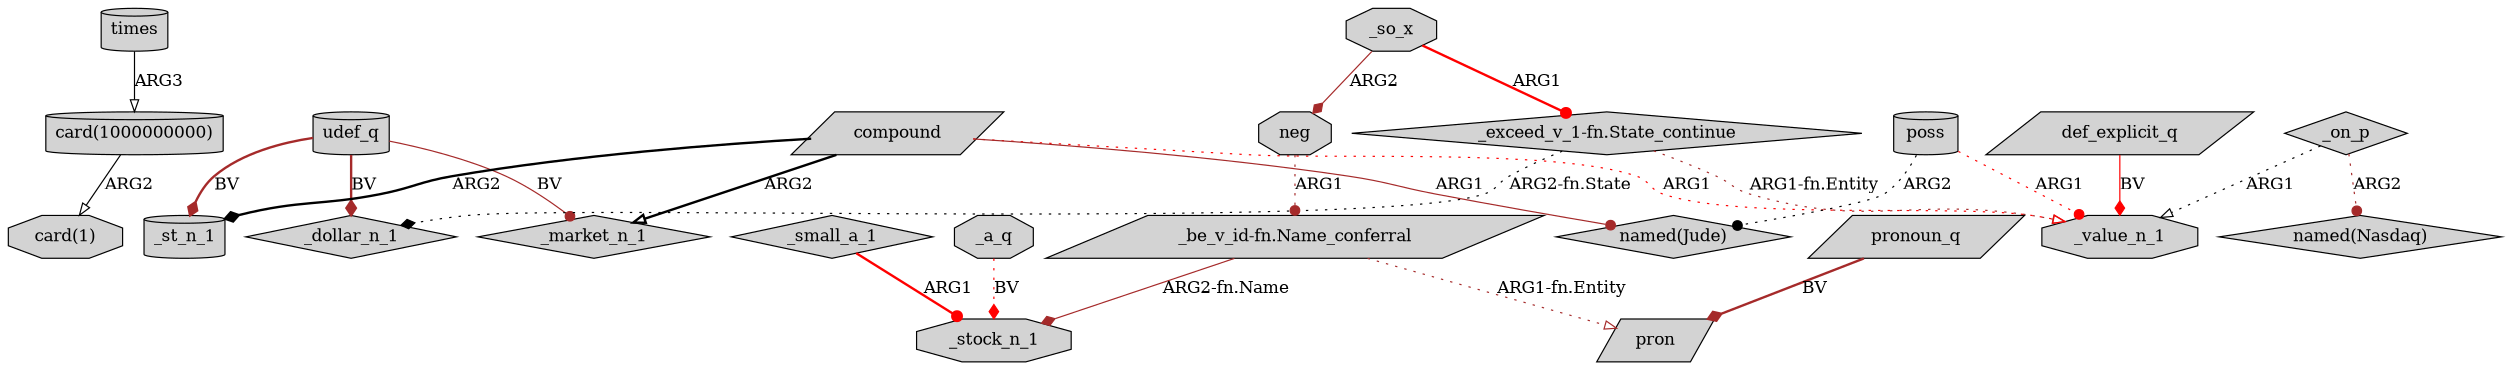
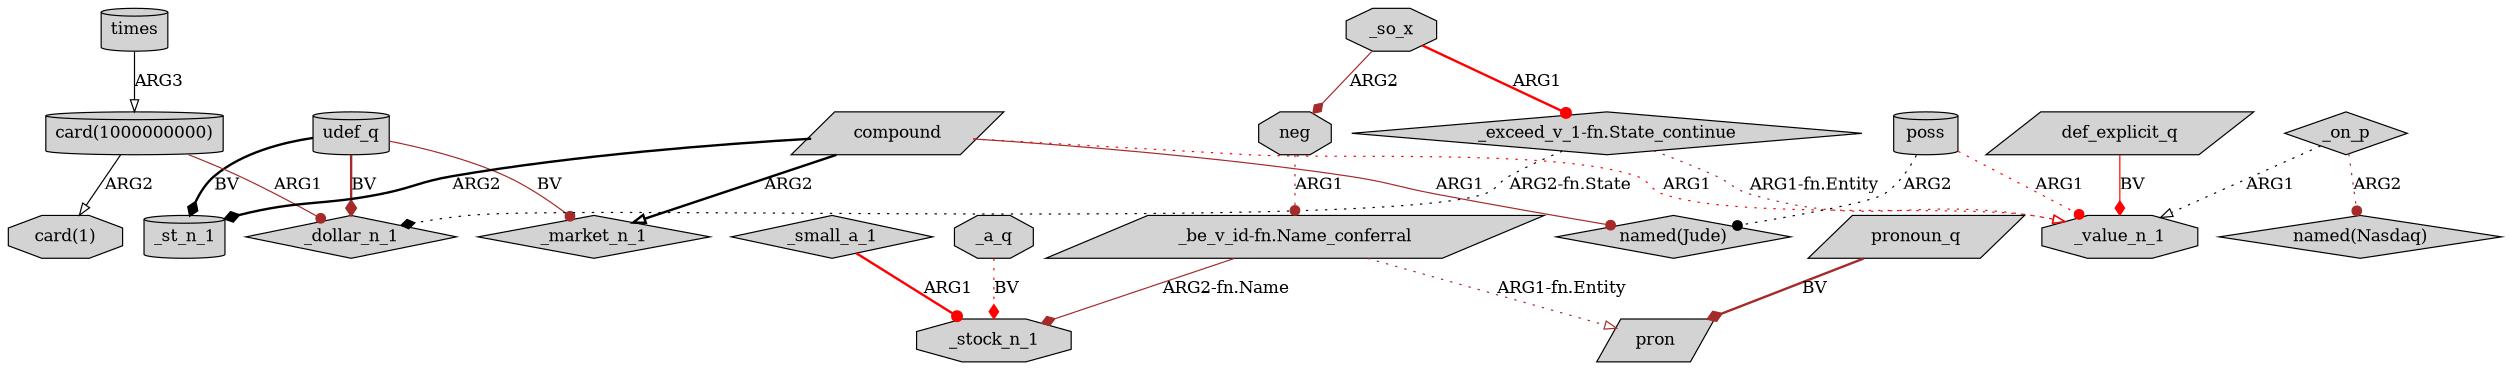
(246, 157) -> (246, 157)
none -> (253, 183)
